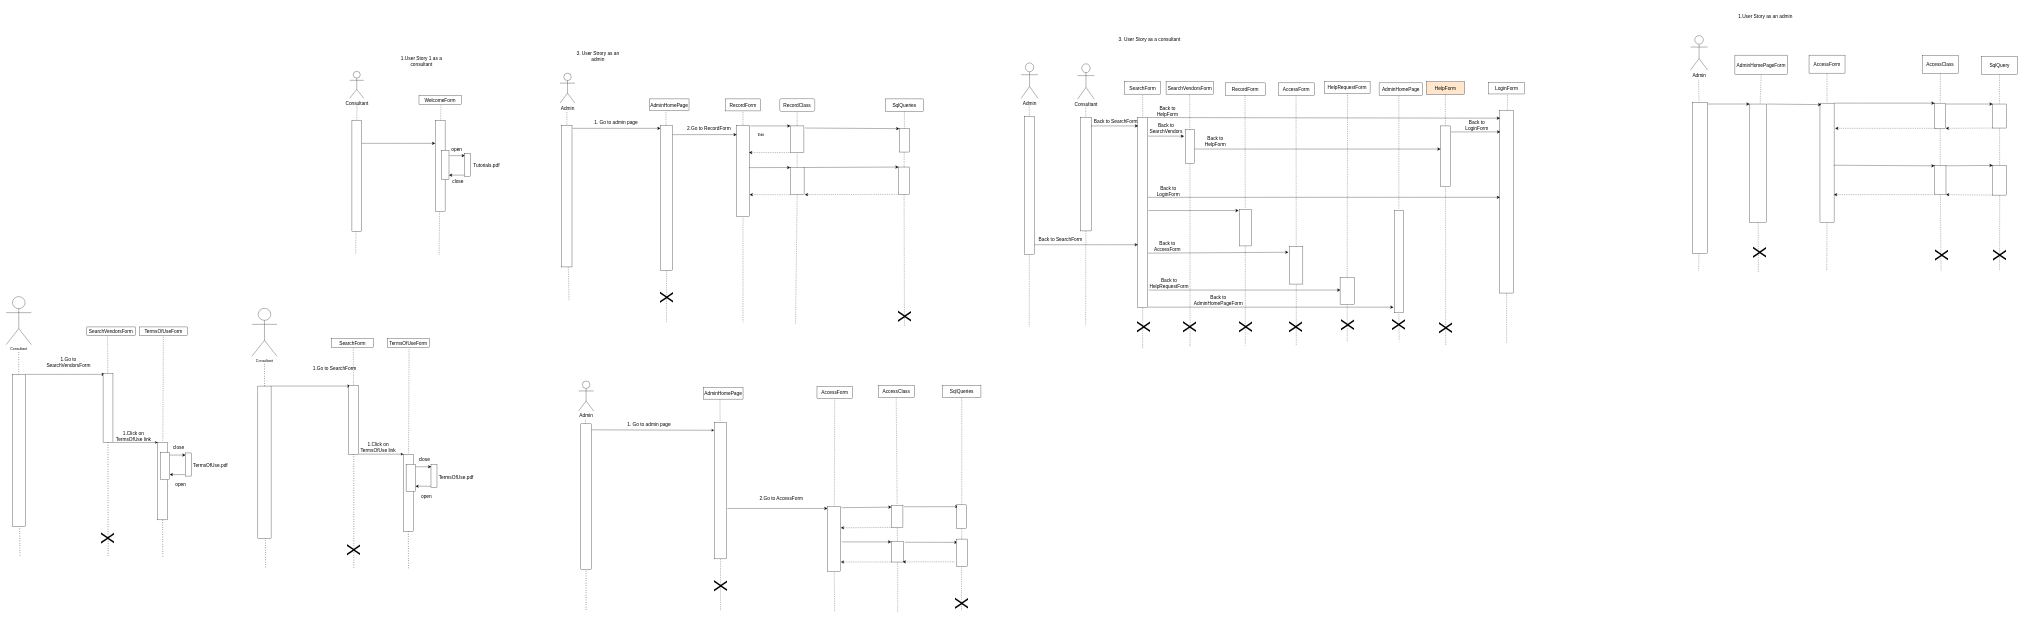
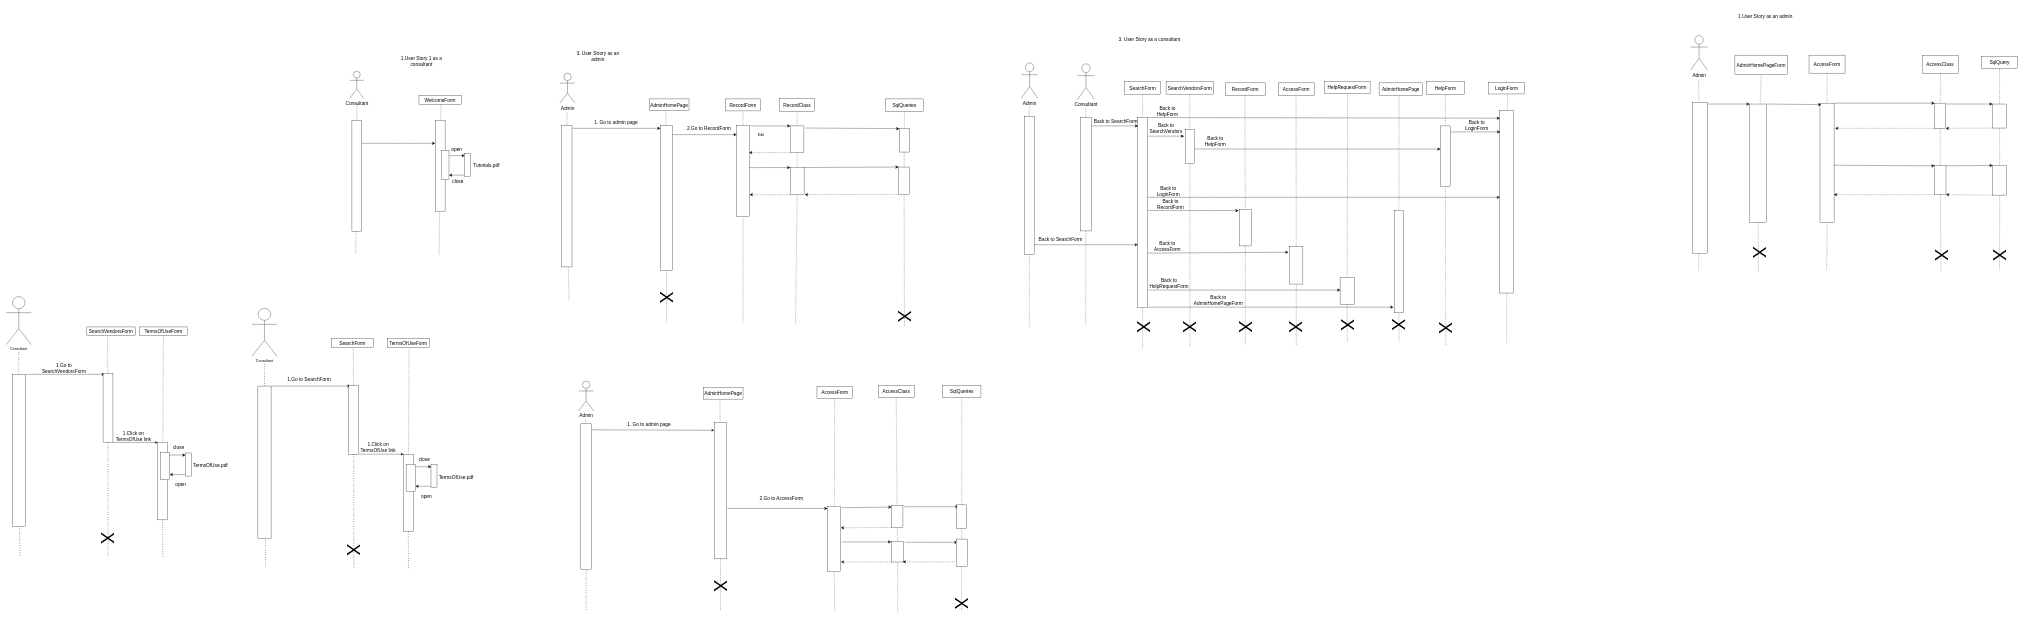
(1999, 66) -> (1999, 63)
(1445, 88) -> (1445, 88)
(797, 105) -> (797, 105)
none -> (1170, 204)
(69, 363) -> (64, 369)
(335, 369) -> (309, 379)
